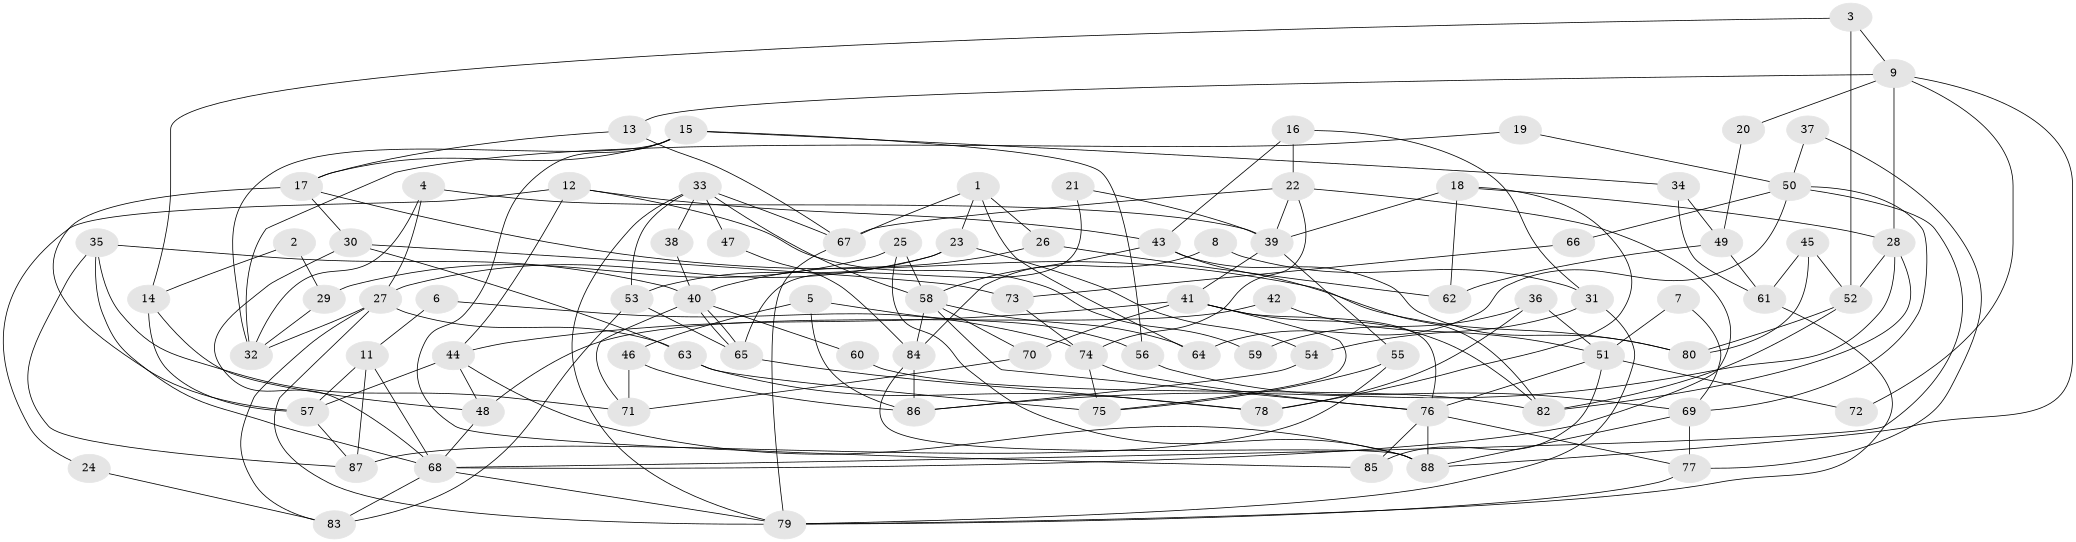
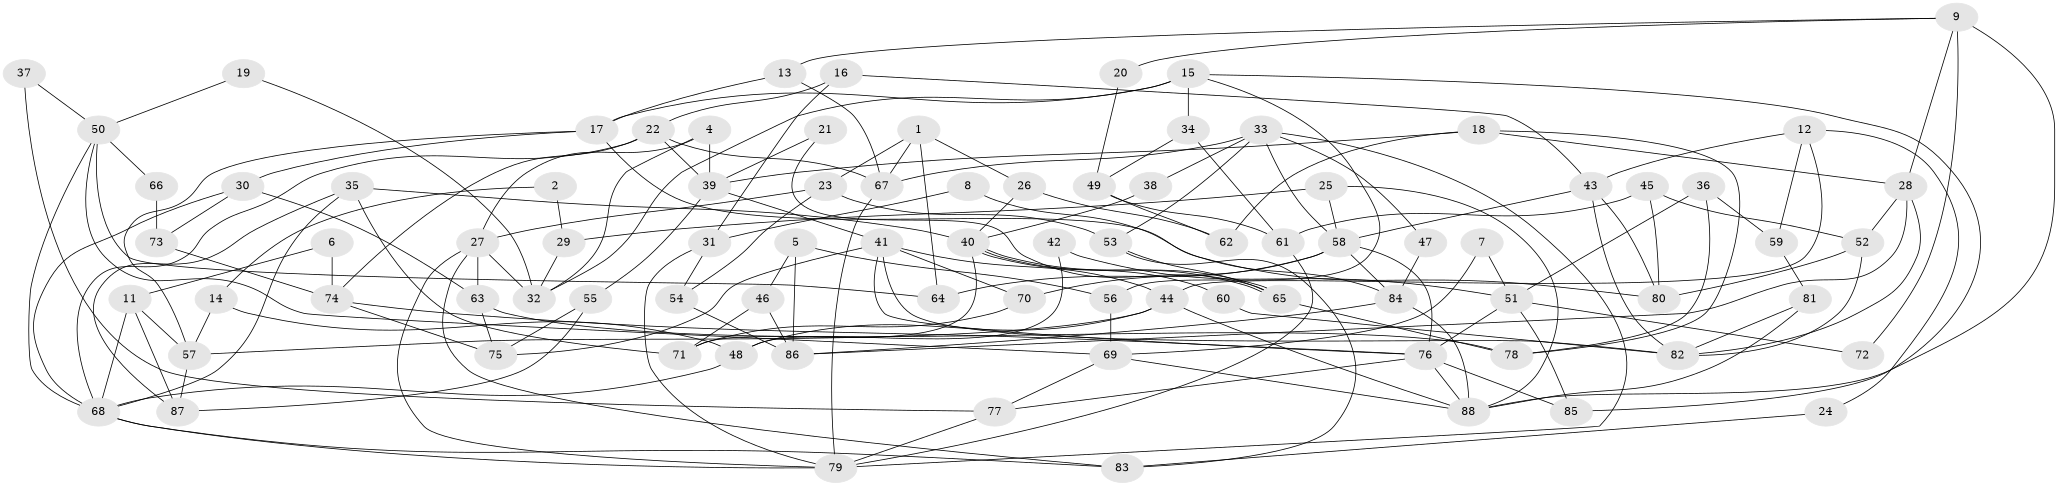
(1851, 17) -> none
none -> (1810, 299)
